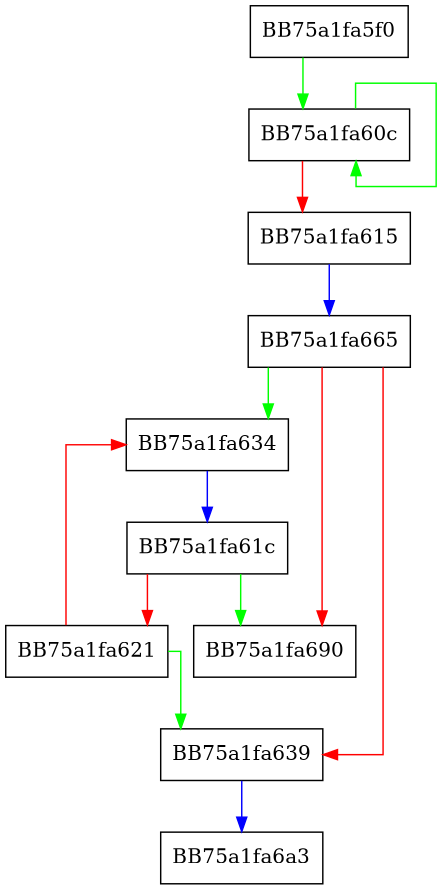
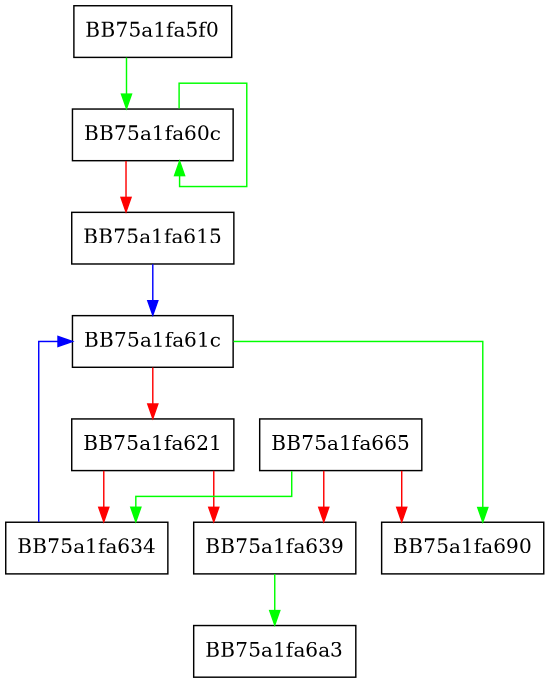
(329, 282) -> (153, 282)
(181, 676) -> (214, 487)
(242, 799) -> (275, 592)
